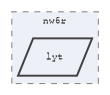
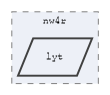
(55, 21) -> (55, 21)
